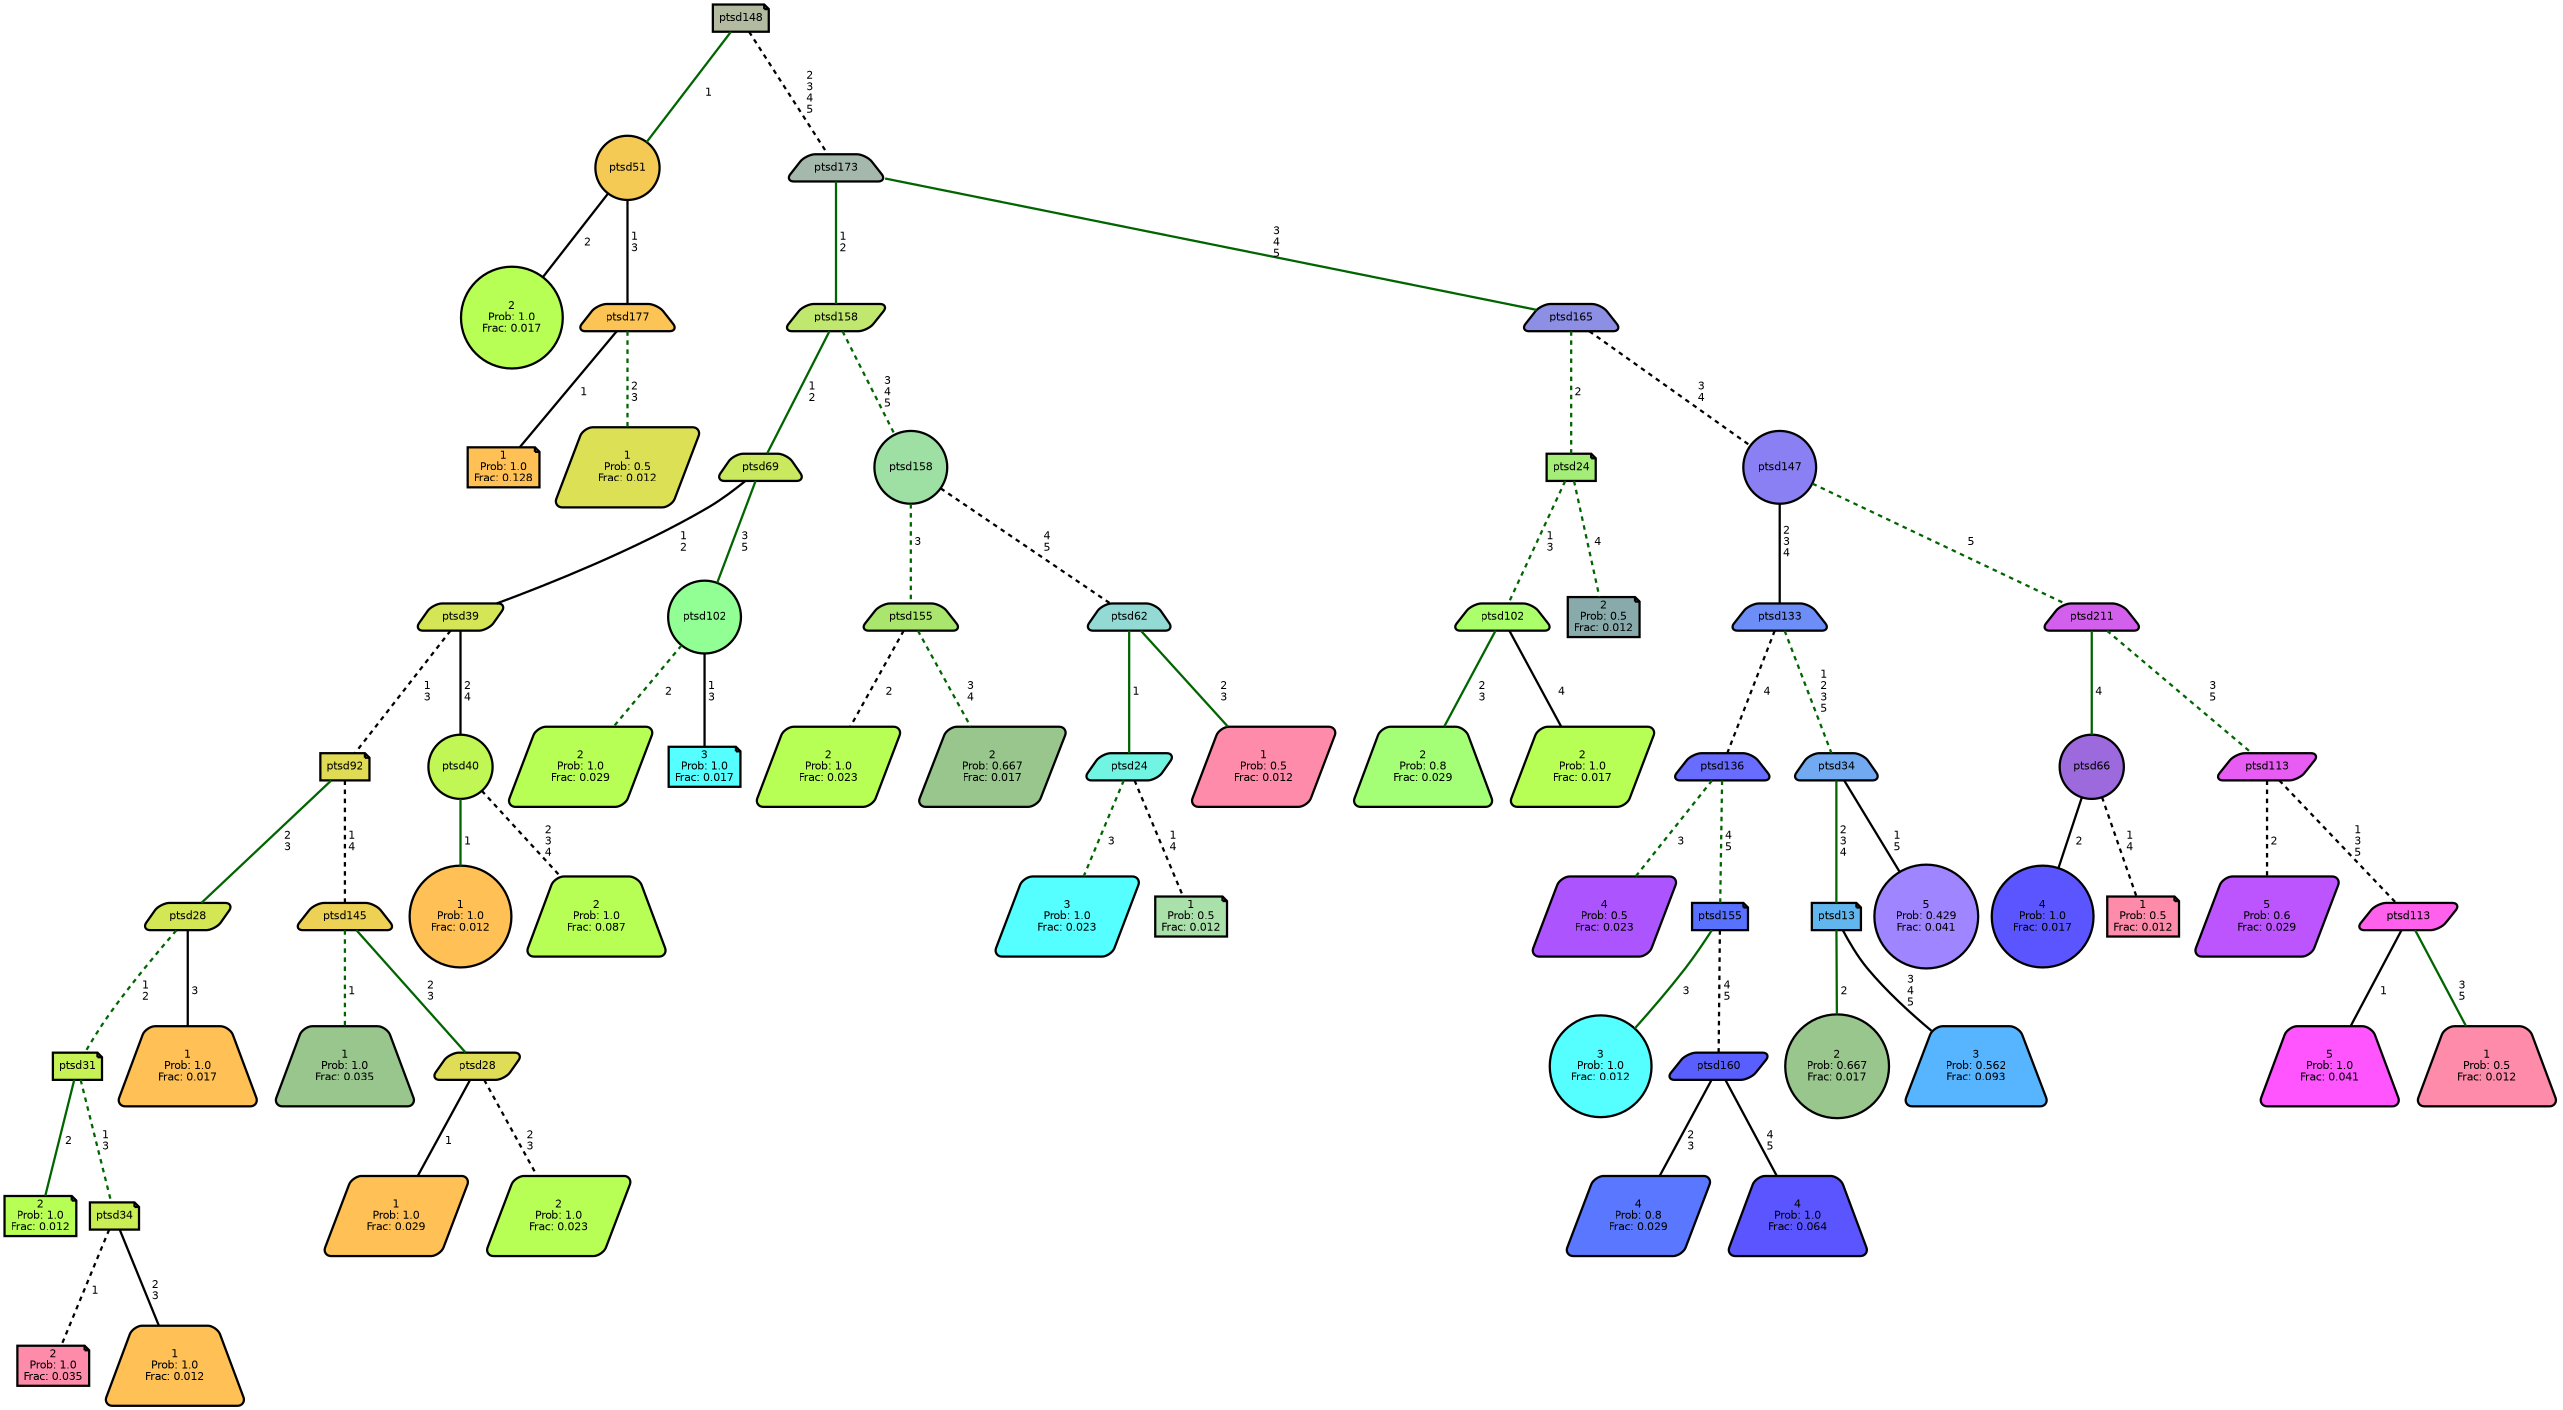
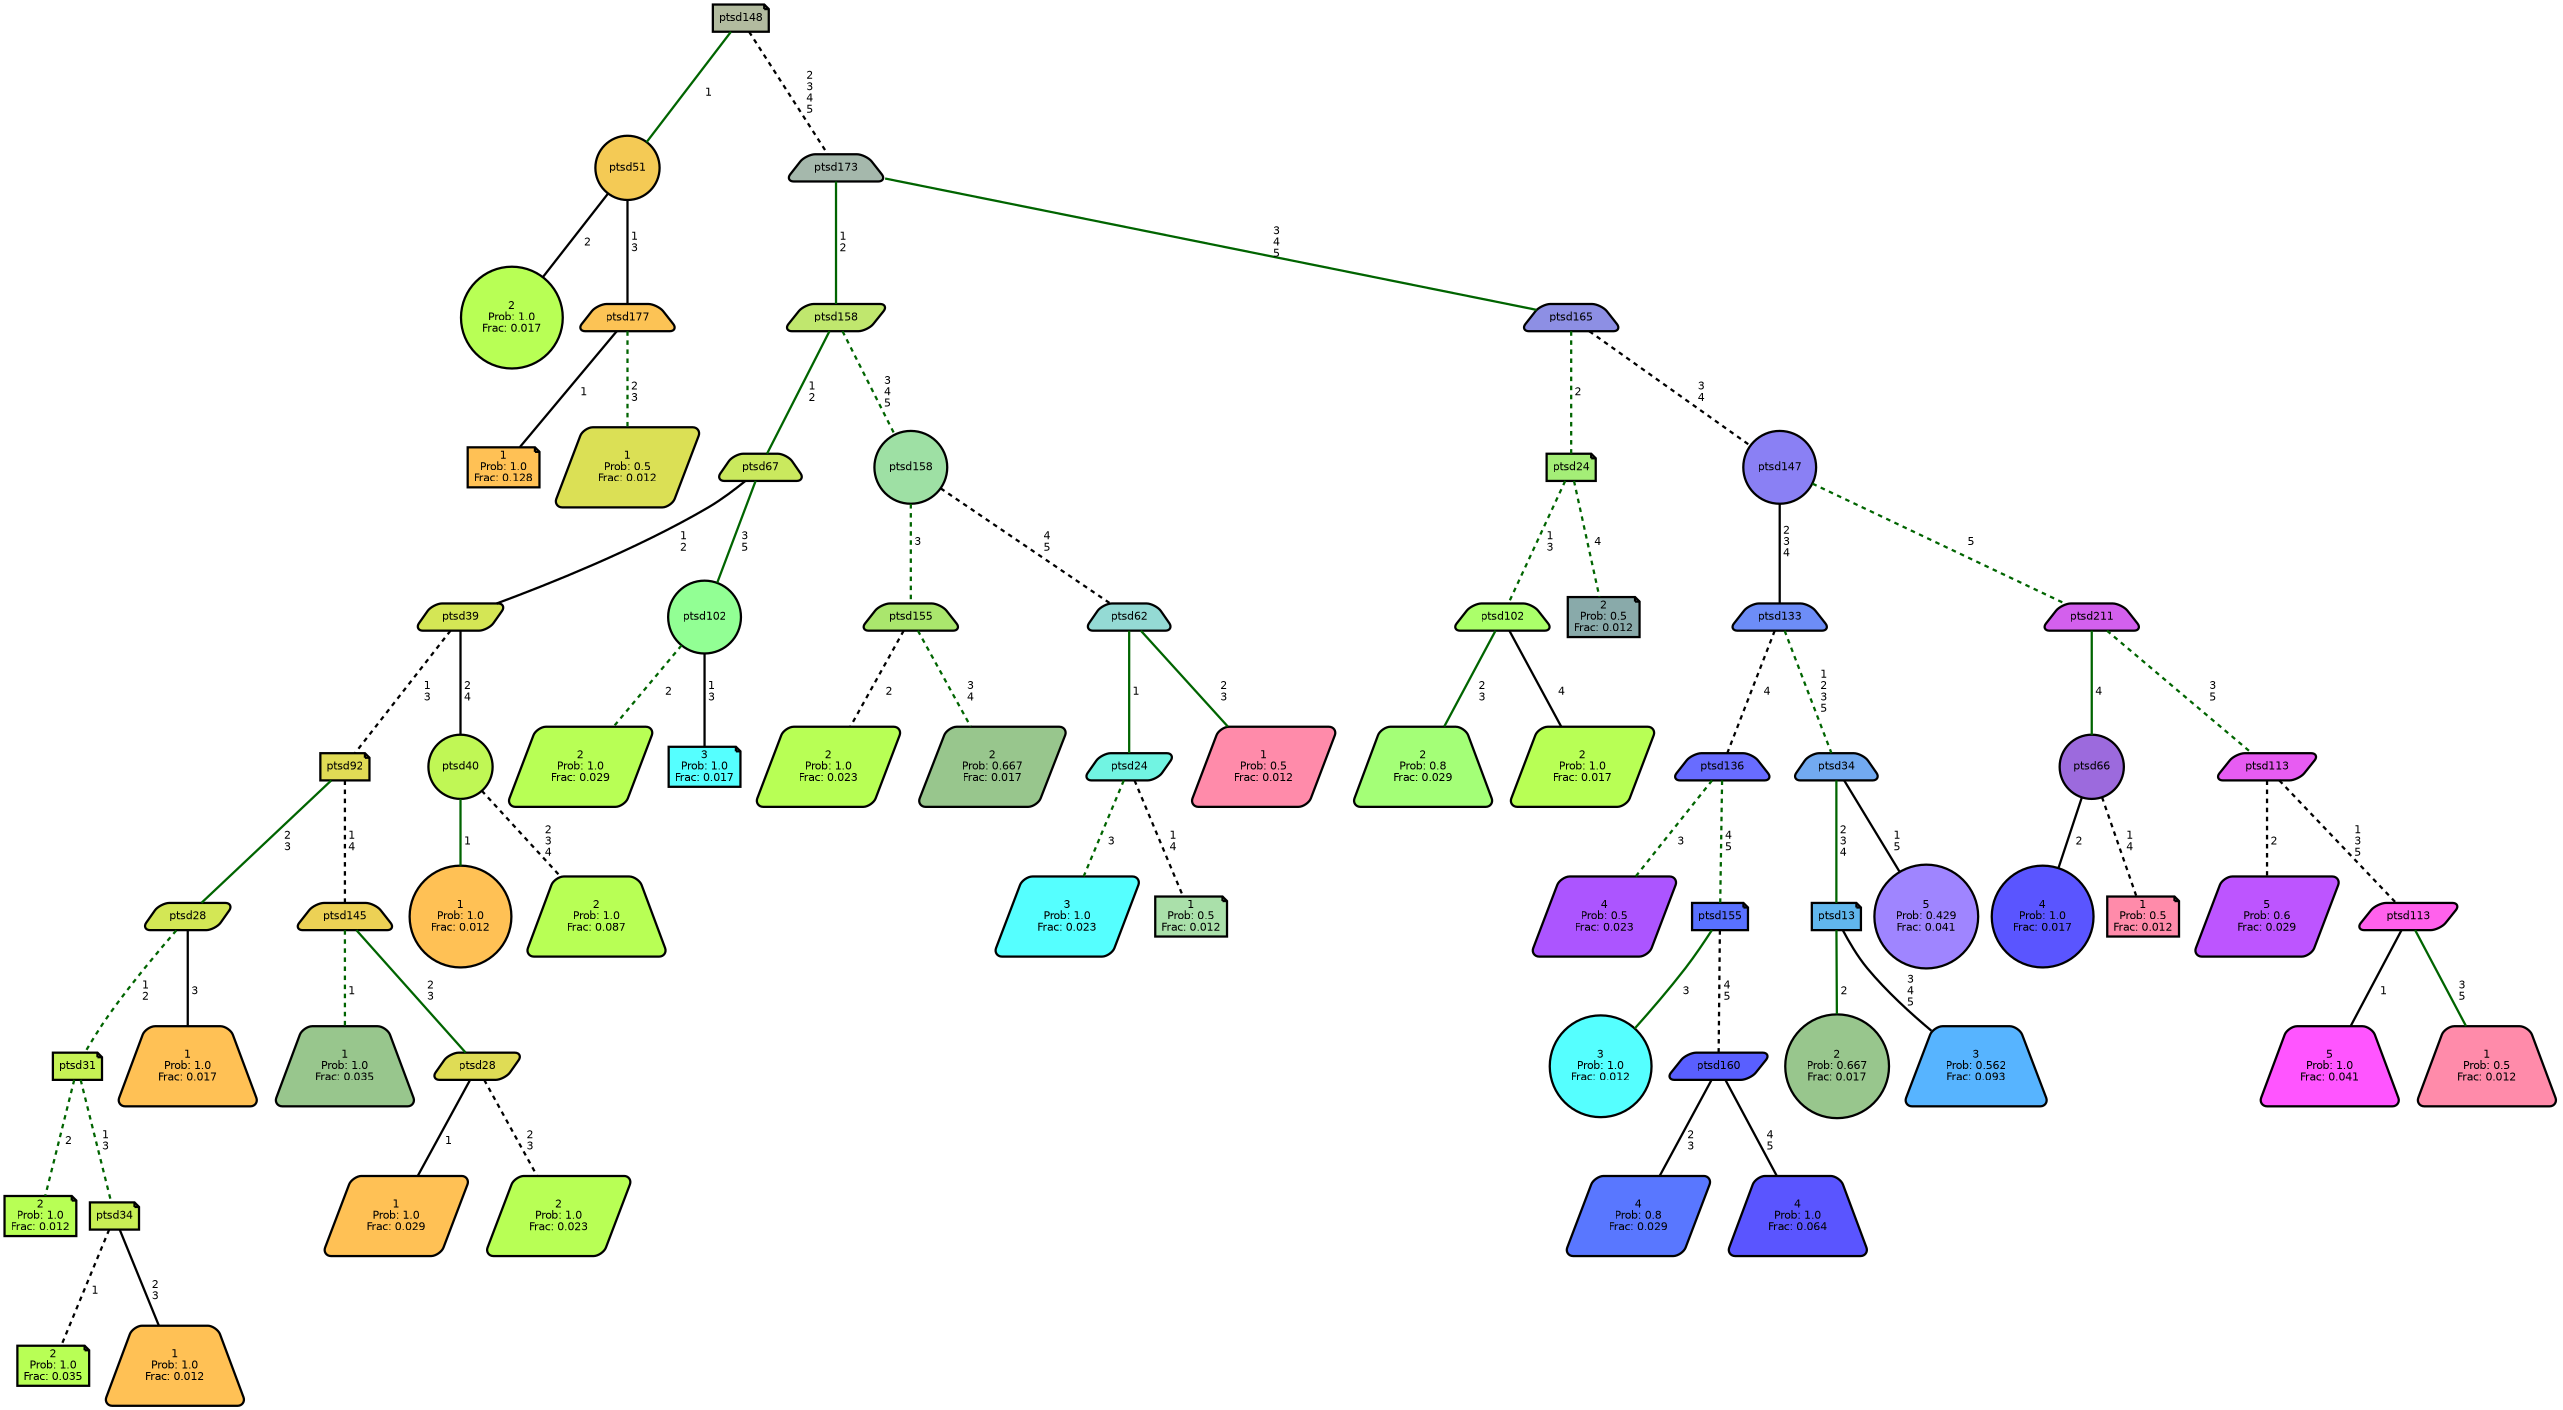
(760, 467) -> (760, 467)
(60, 1138) -> (60, 1138)
(53, 1366) -> (53, 1366)
